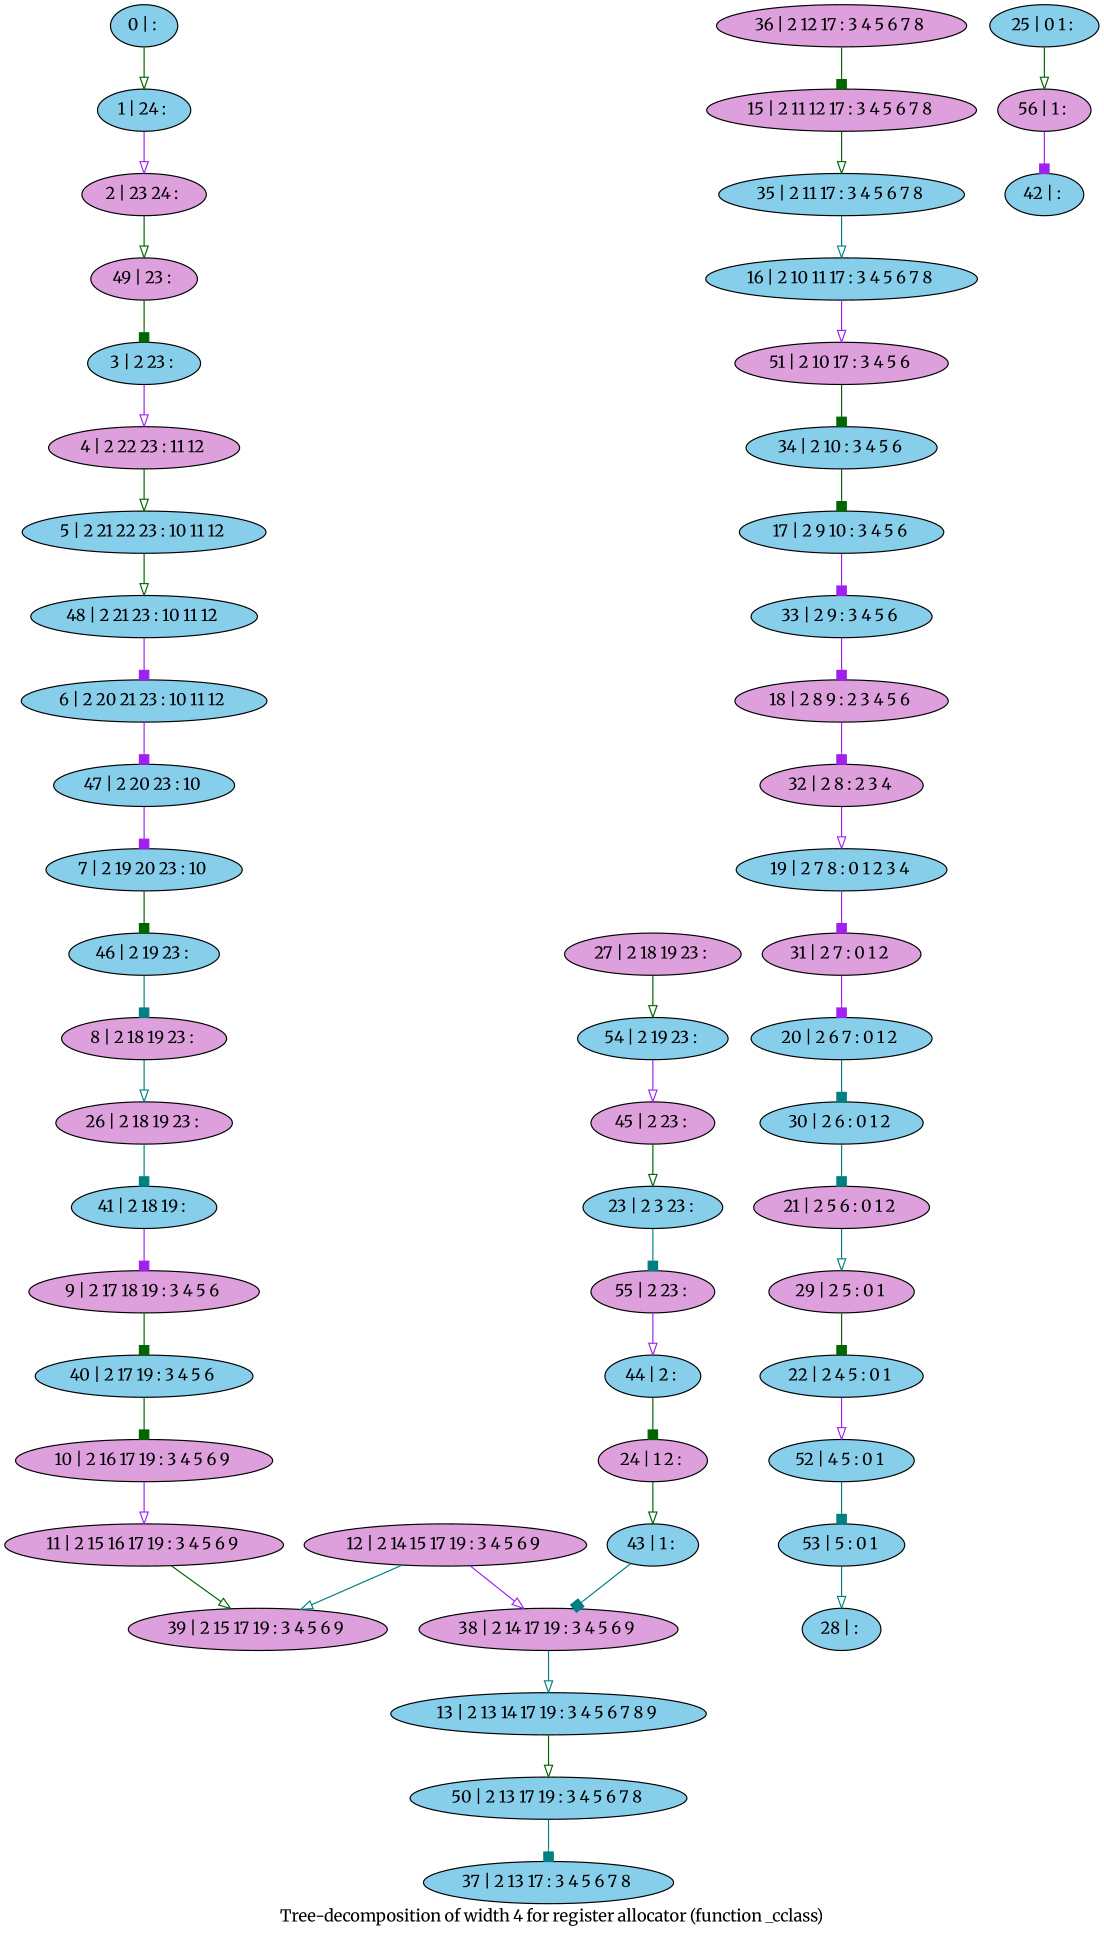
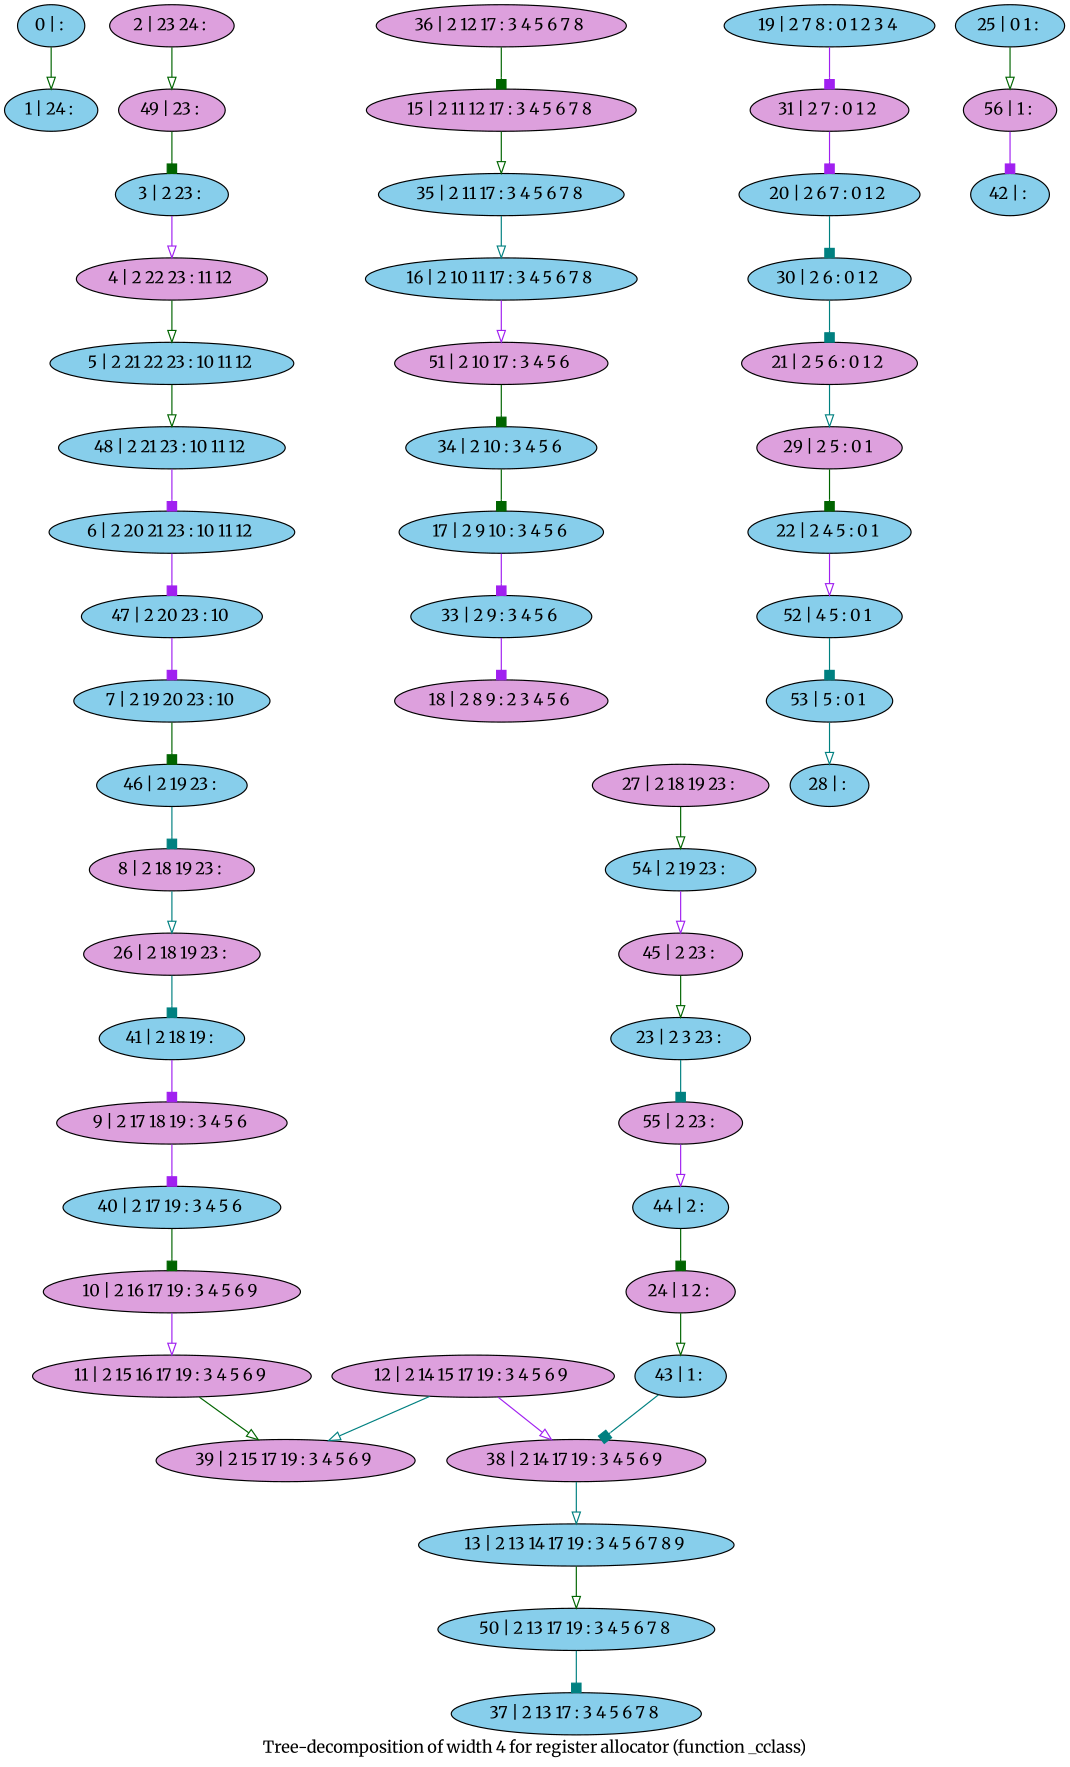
(144, 147) -> none
(842, 785) -> none
(144, 1328) -> (172, 1159)
